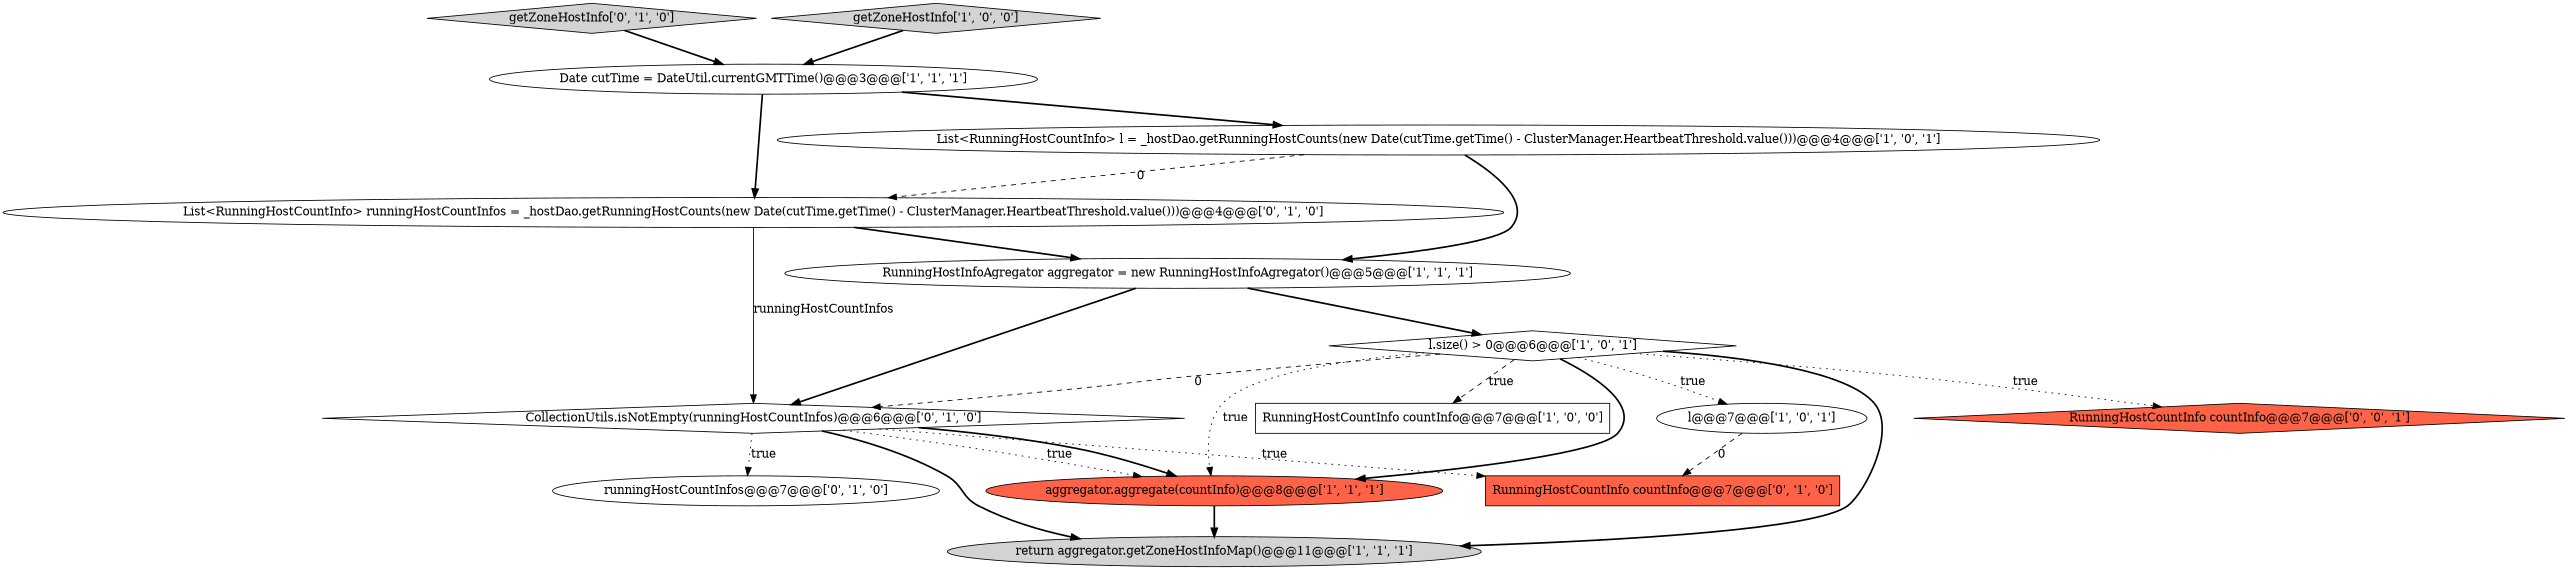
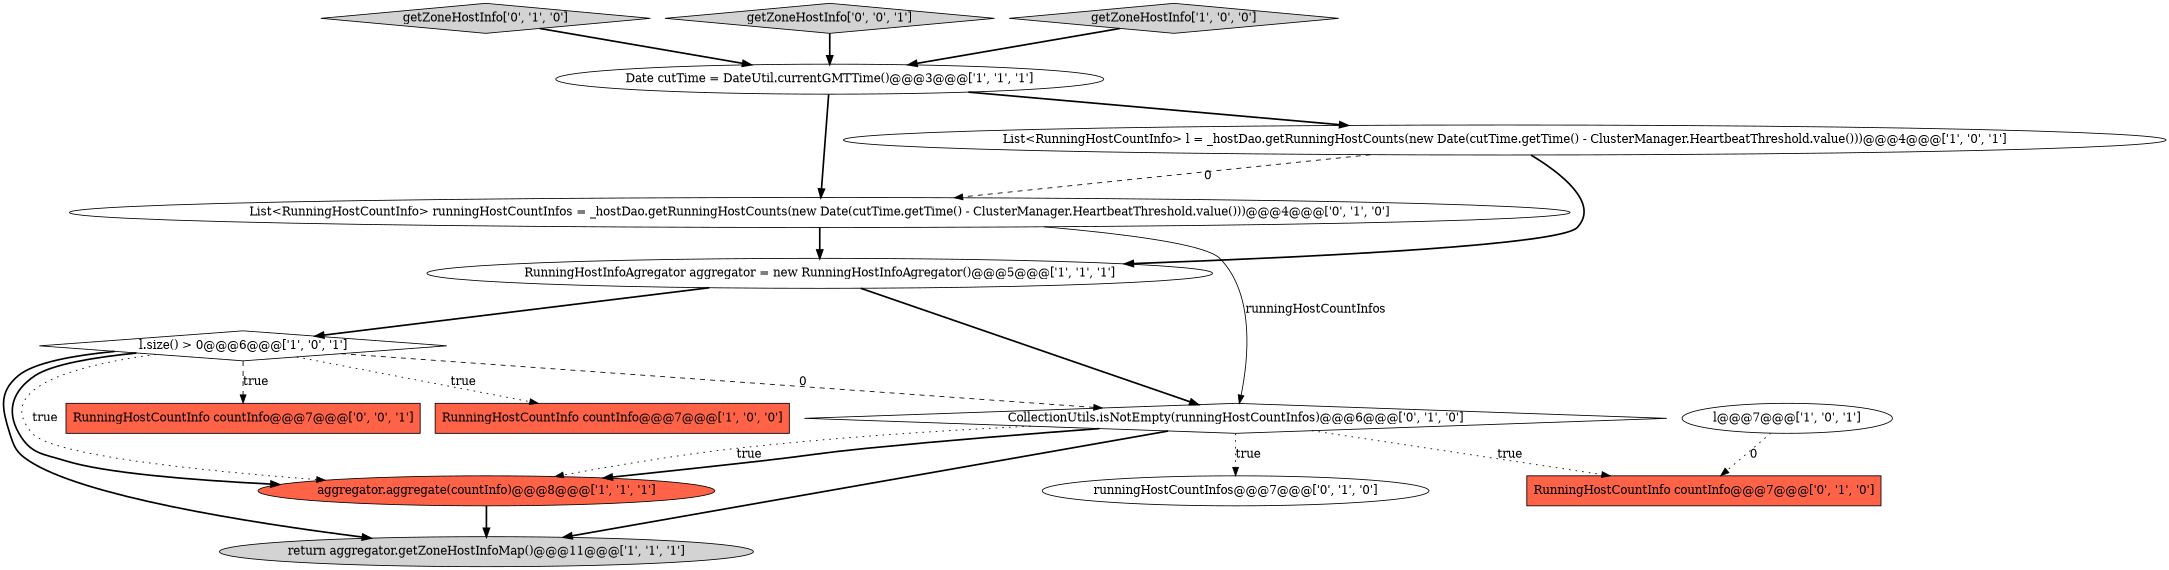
none -> (830, 18)
(1894, 375) -> (243, 378)
(1649, 377) -> none
(1487, 379) -> (413, 379)
(1433, 418) -> (612, 418)
(2239, 418) -> (243, 418)
(1716, 452) -> (1749, 452)
